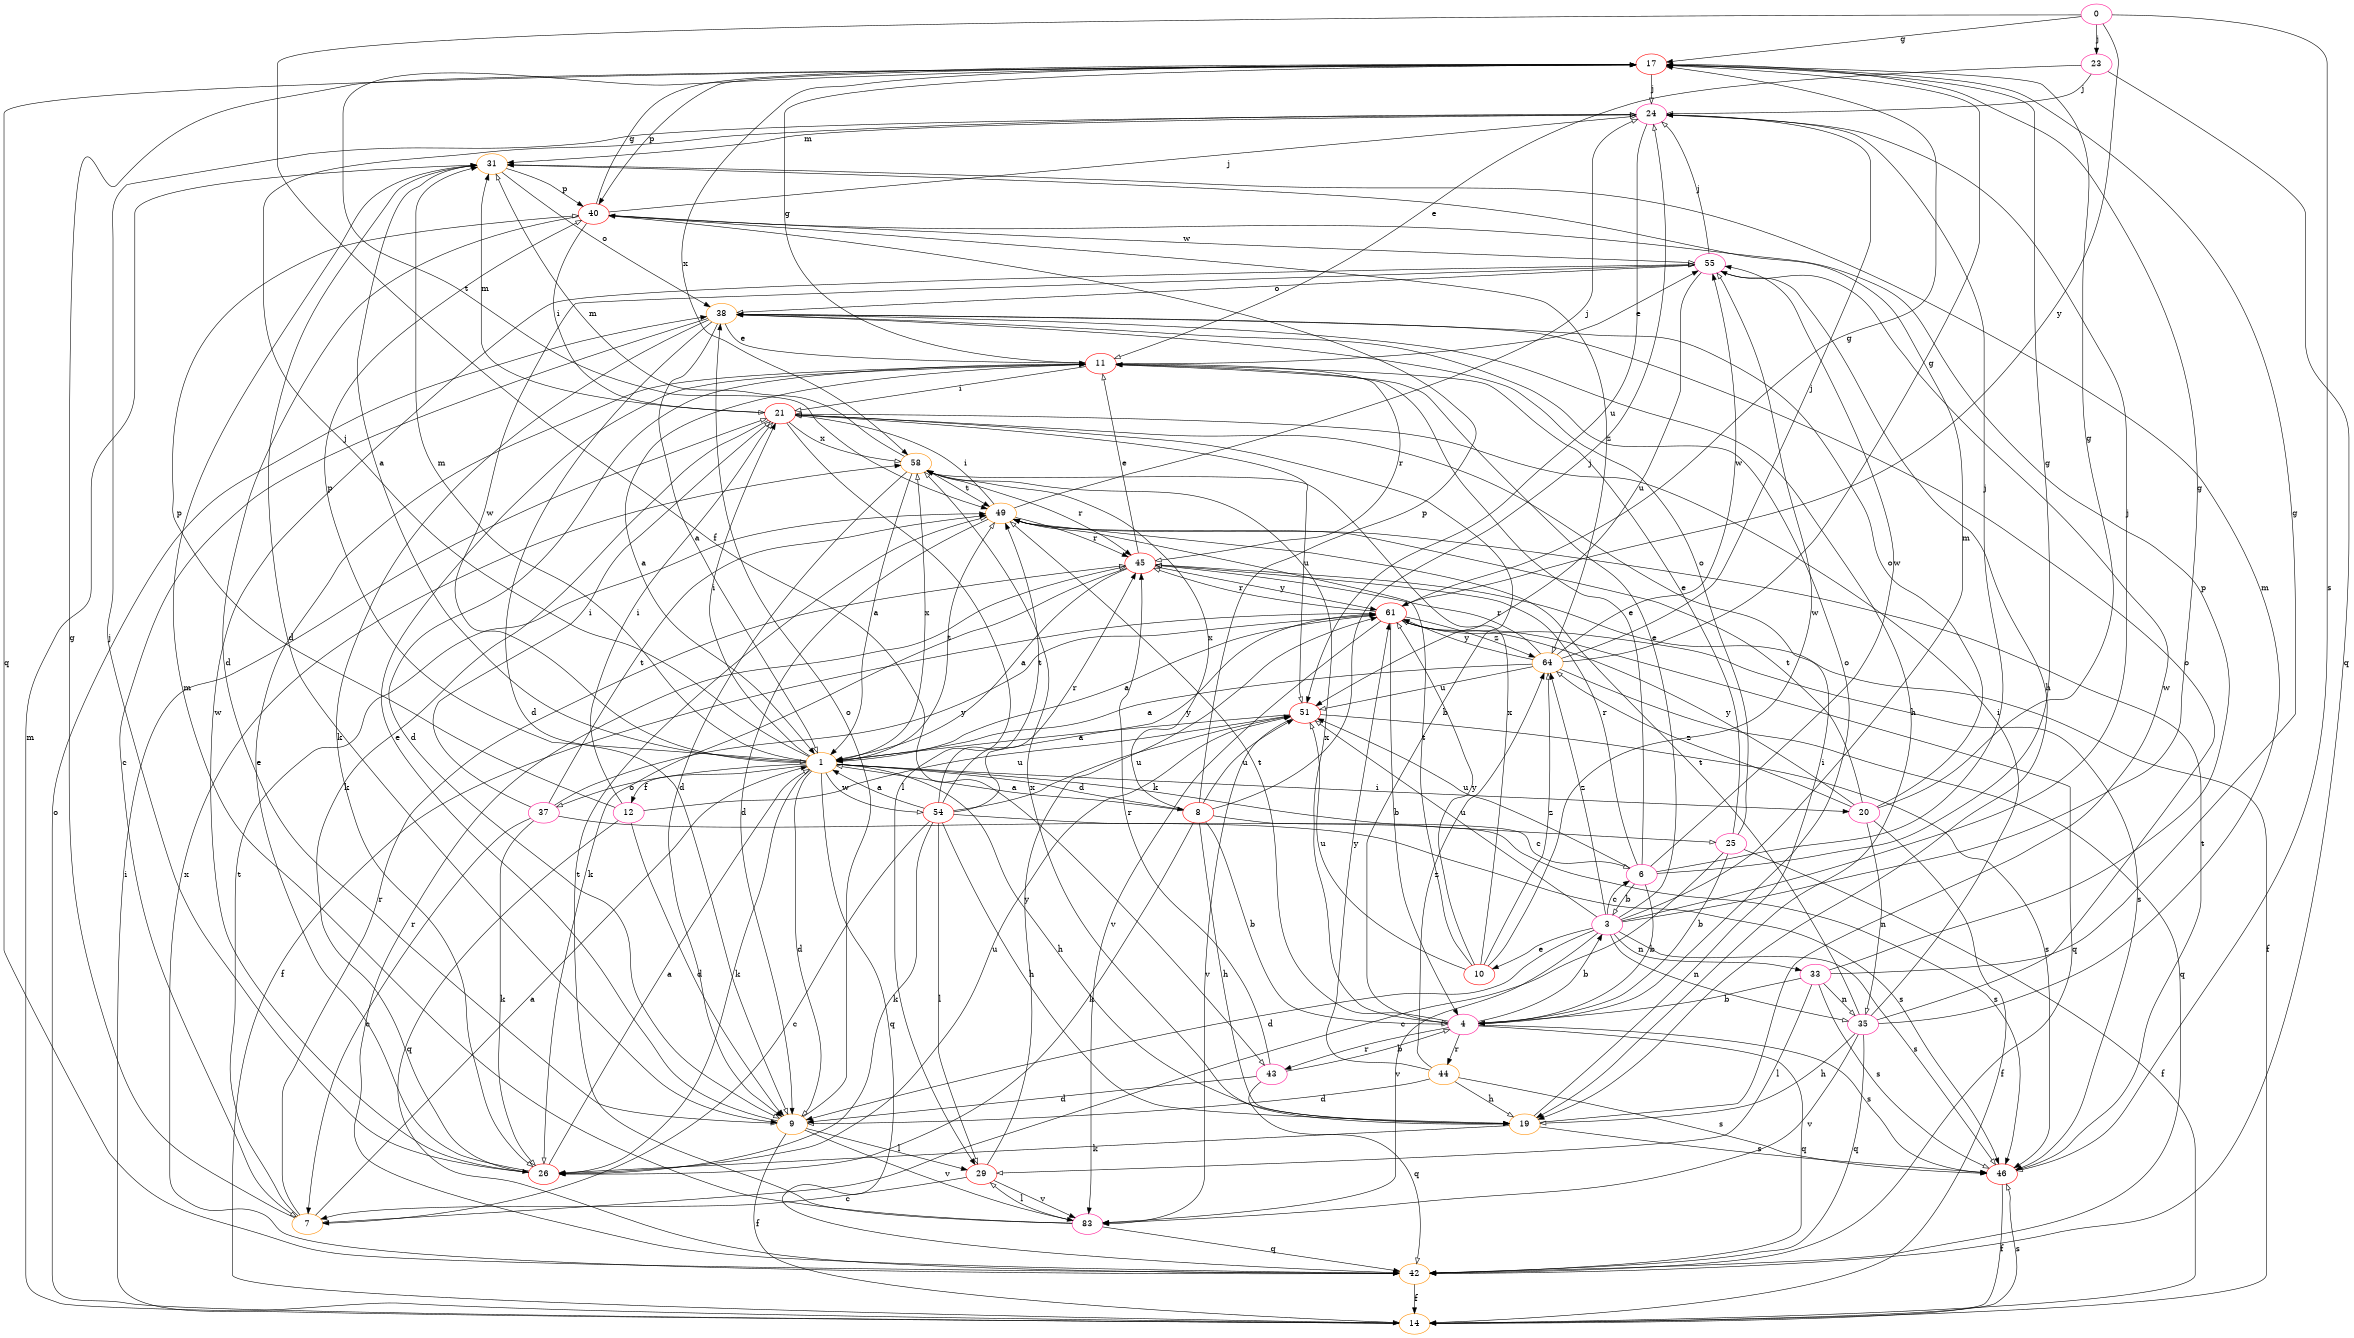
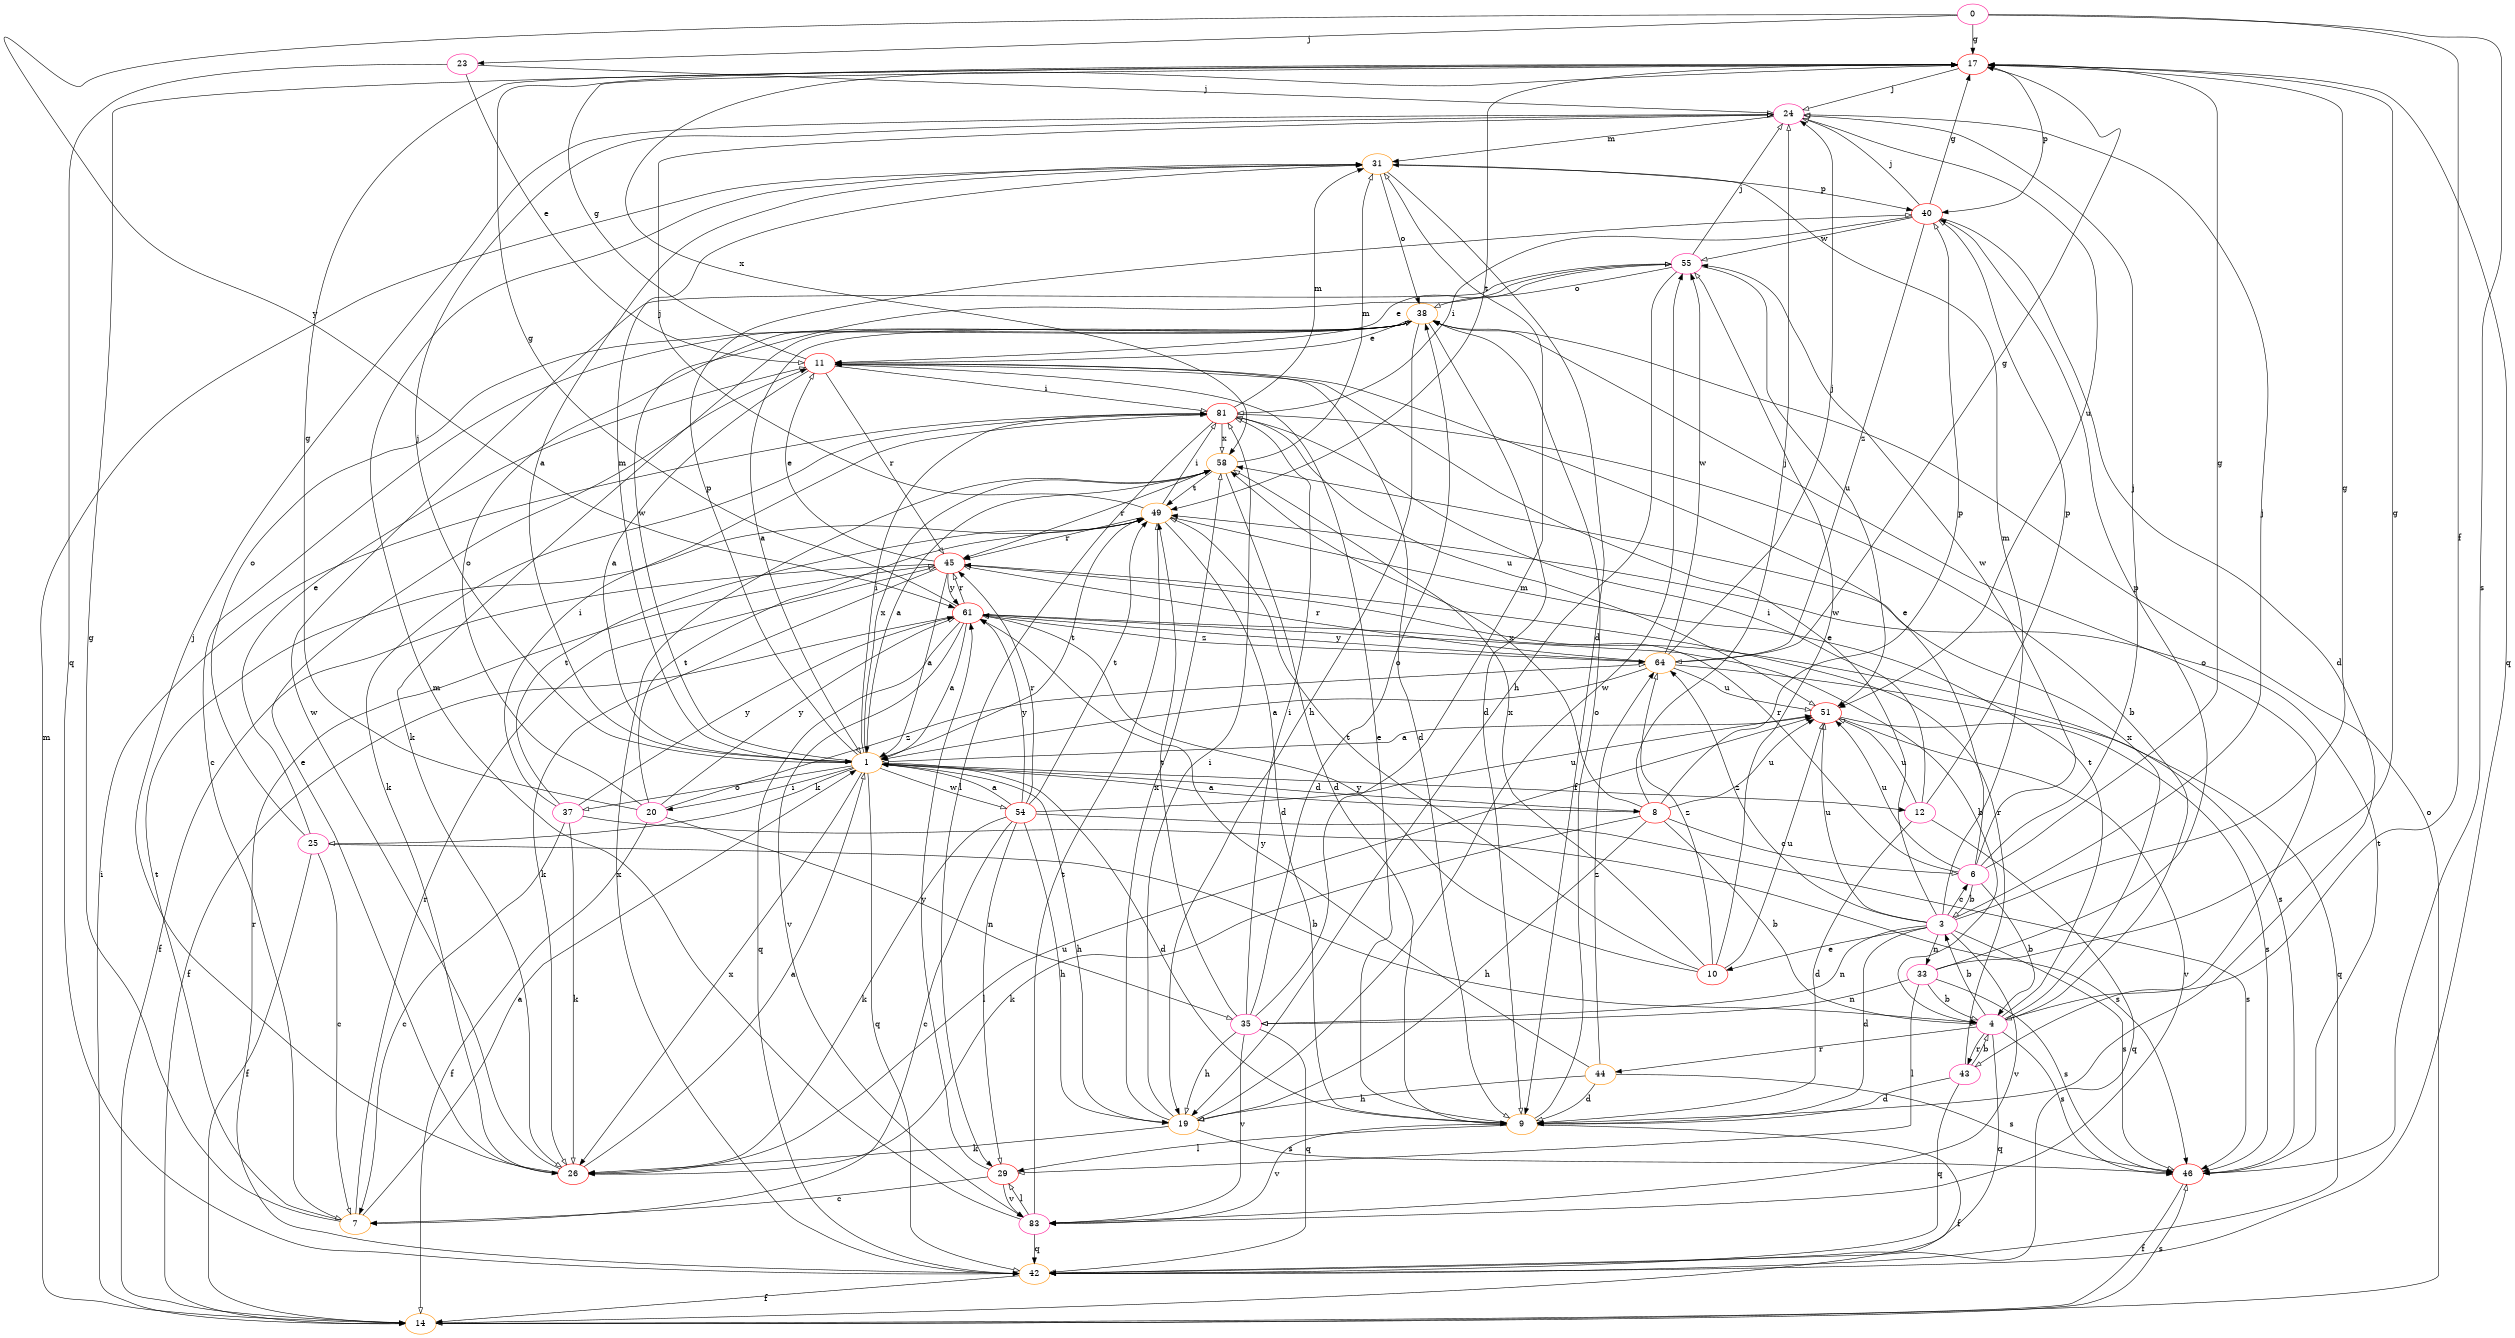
(1398, 355) -> (1263, 340)
(780, 414) -> (1222, 414)
(414, 619) -> (1350, 571)
(738, 975) -> (731, 975)
